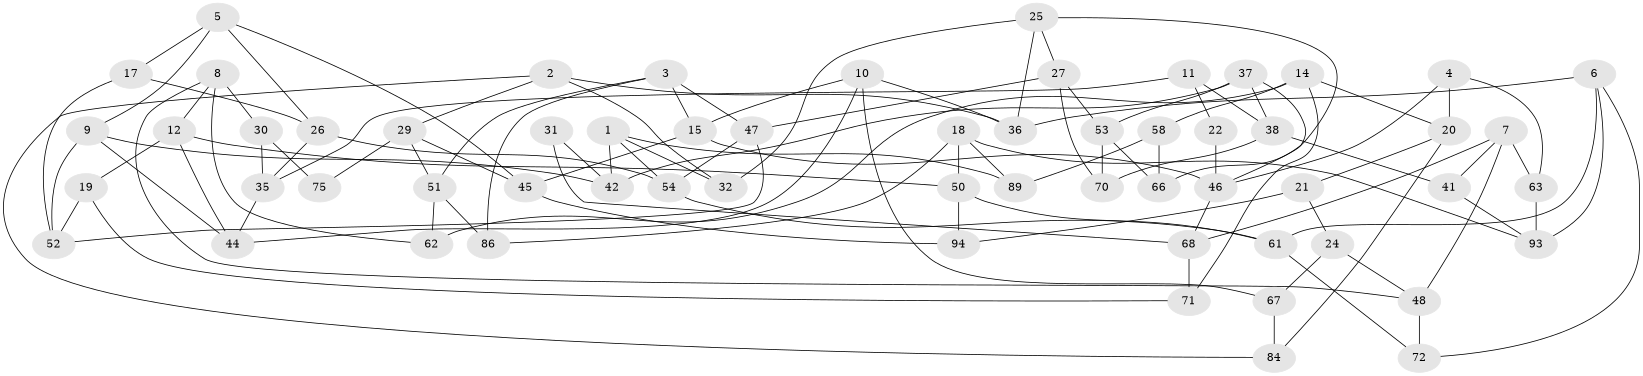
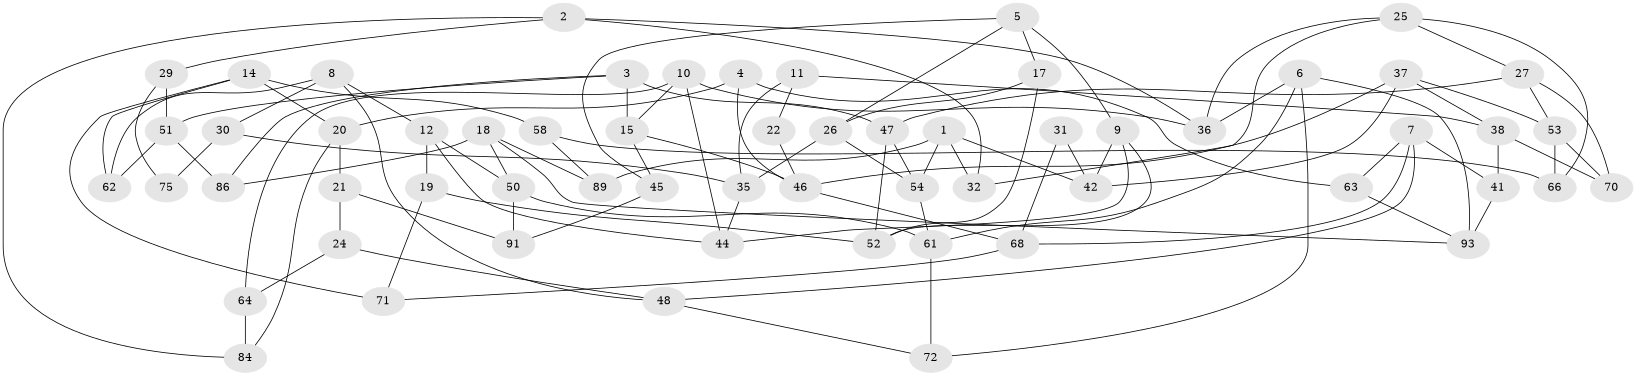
(465, 159) -> none
(959, 245) -> (514, 245)
(1274, 301) -> (245, 301)
